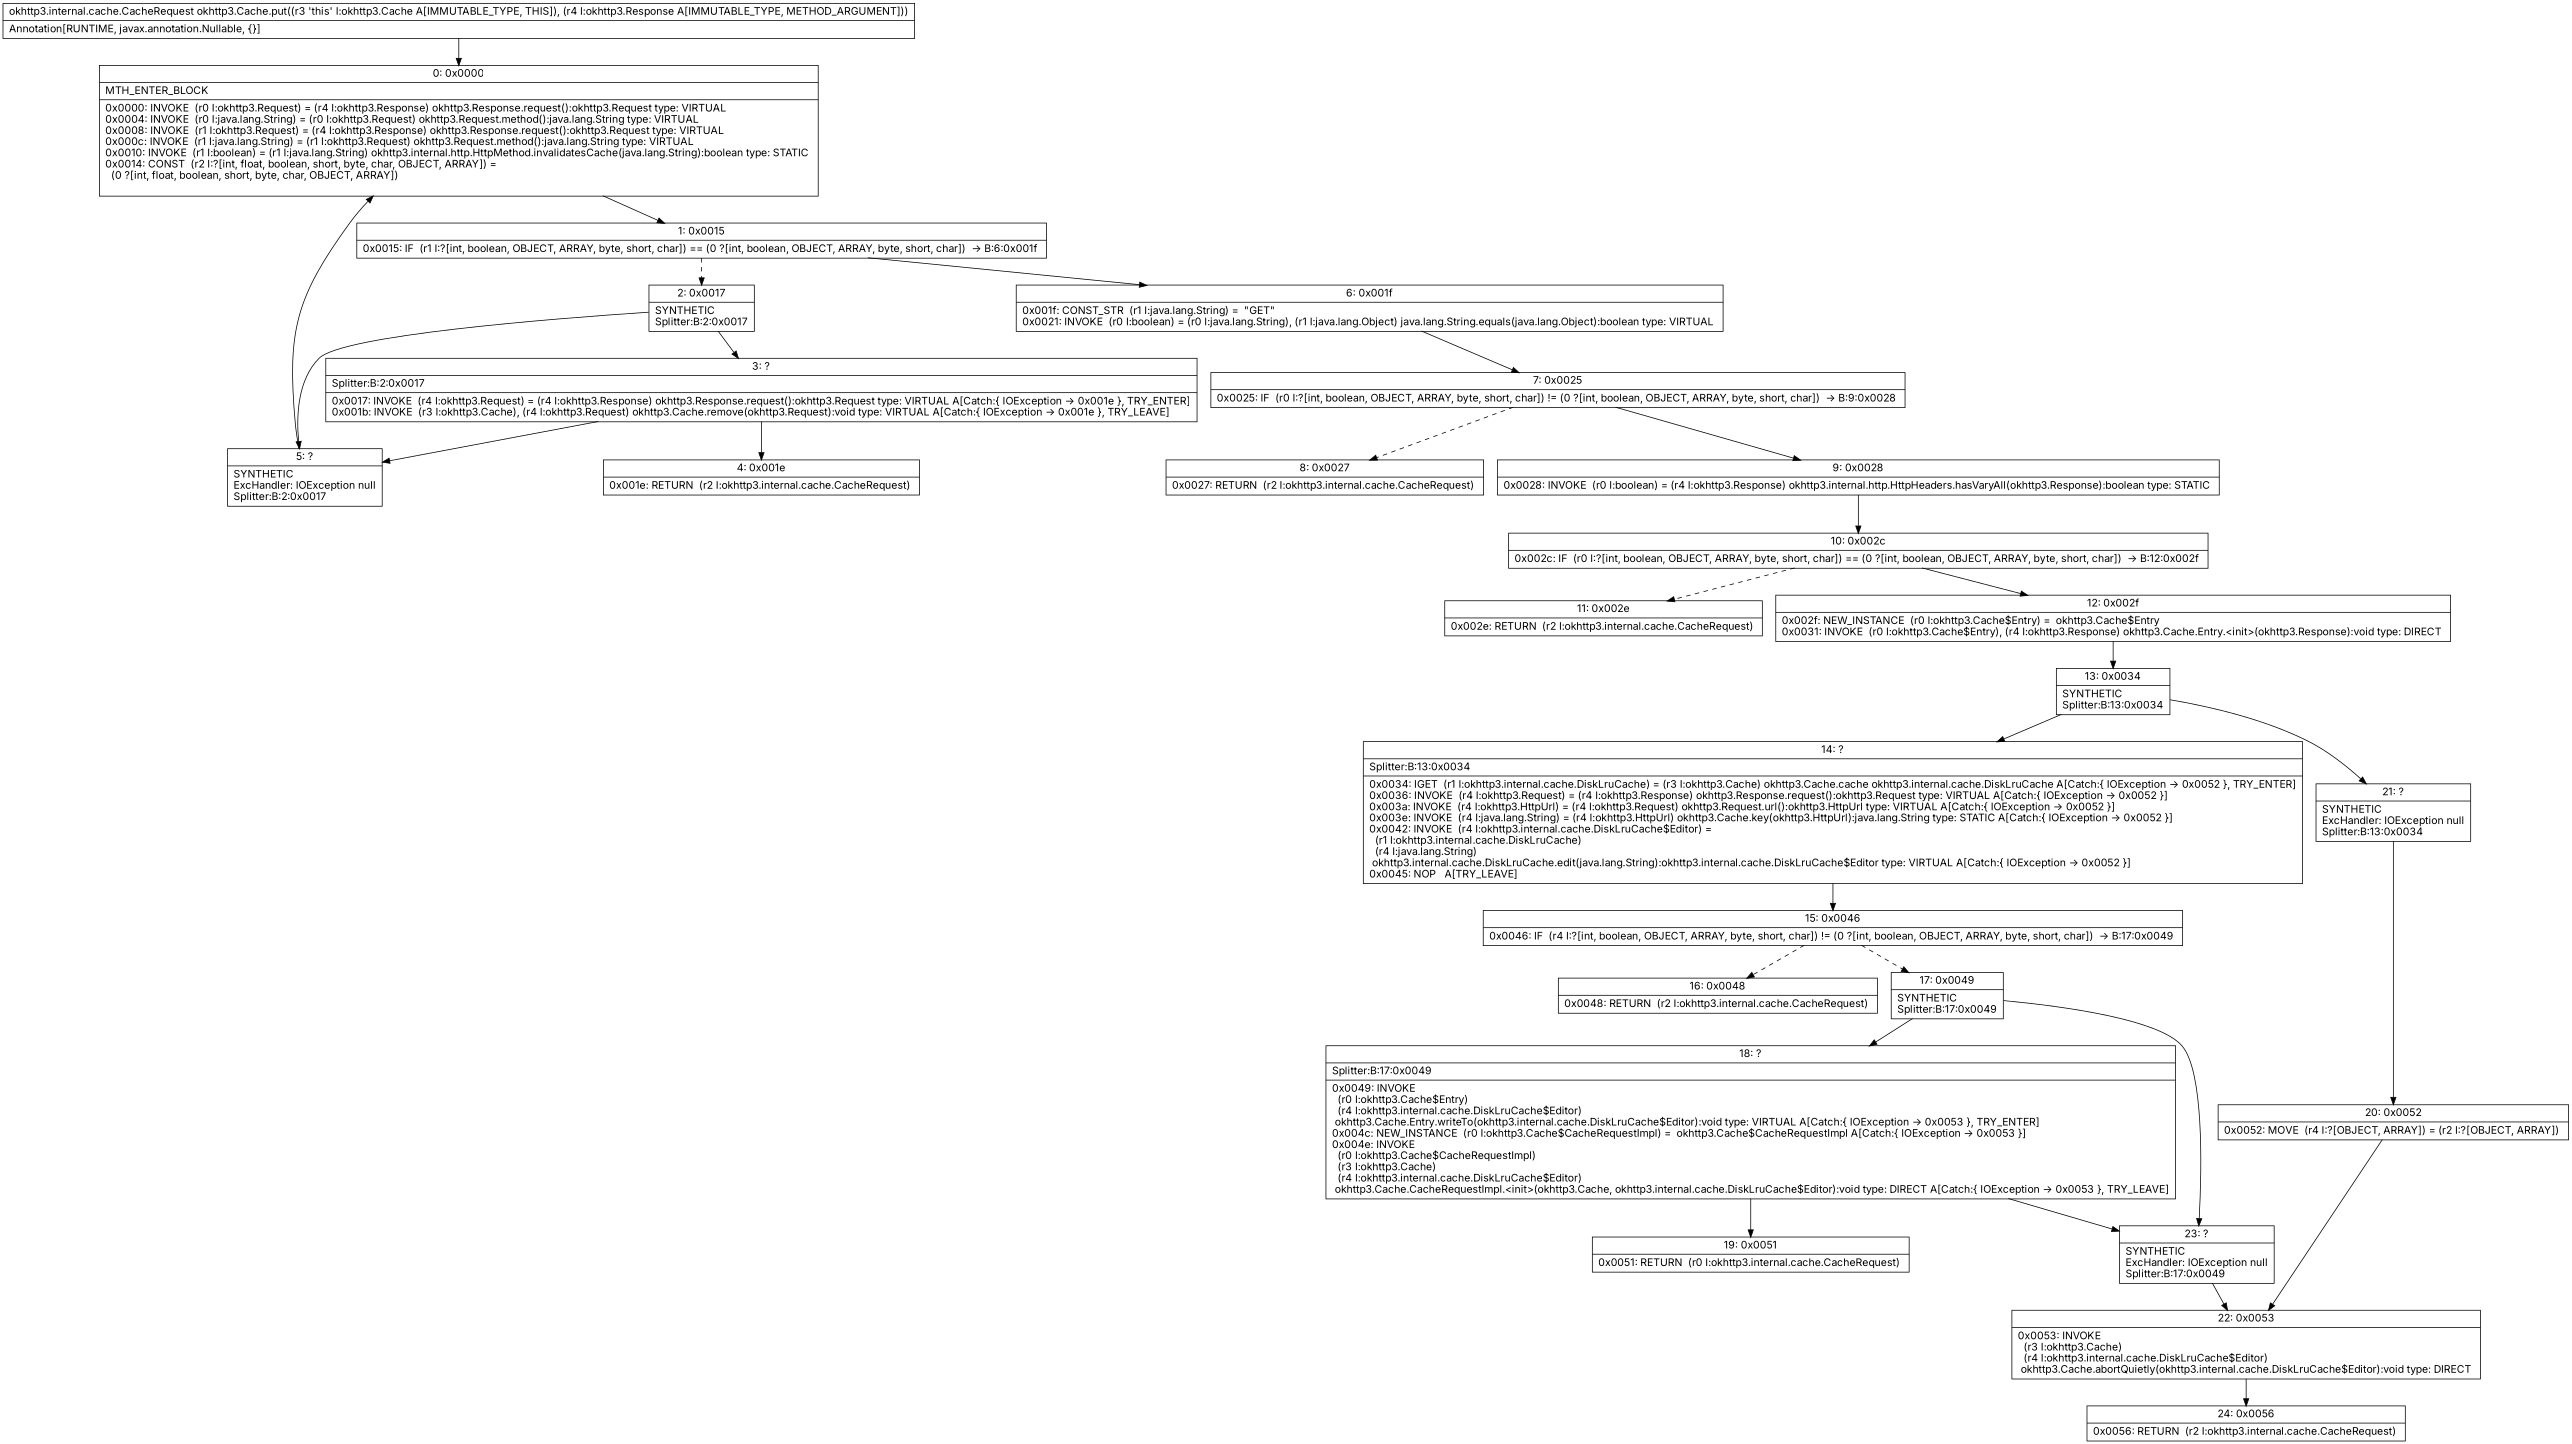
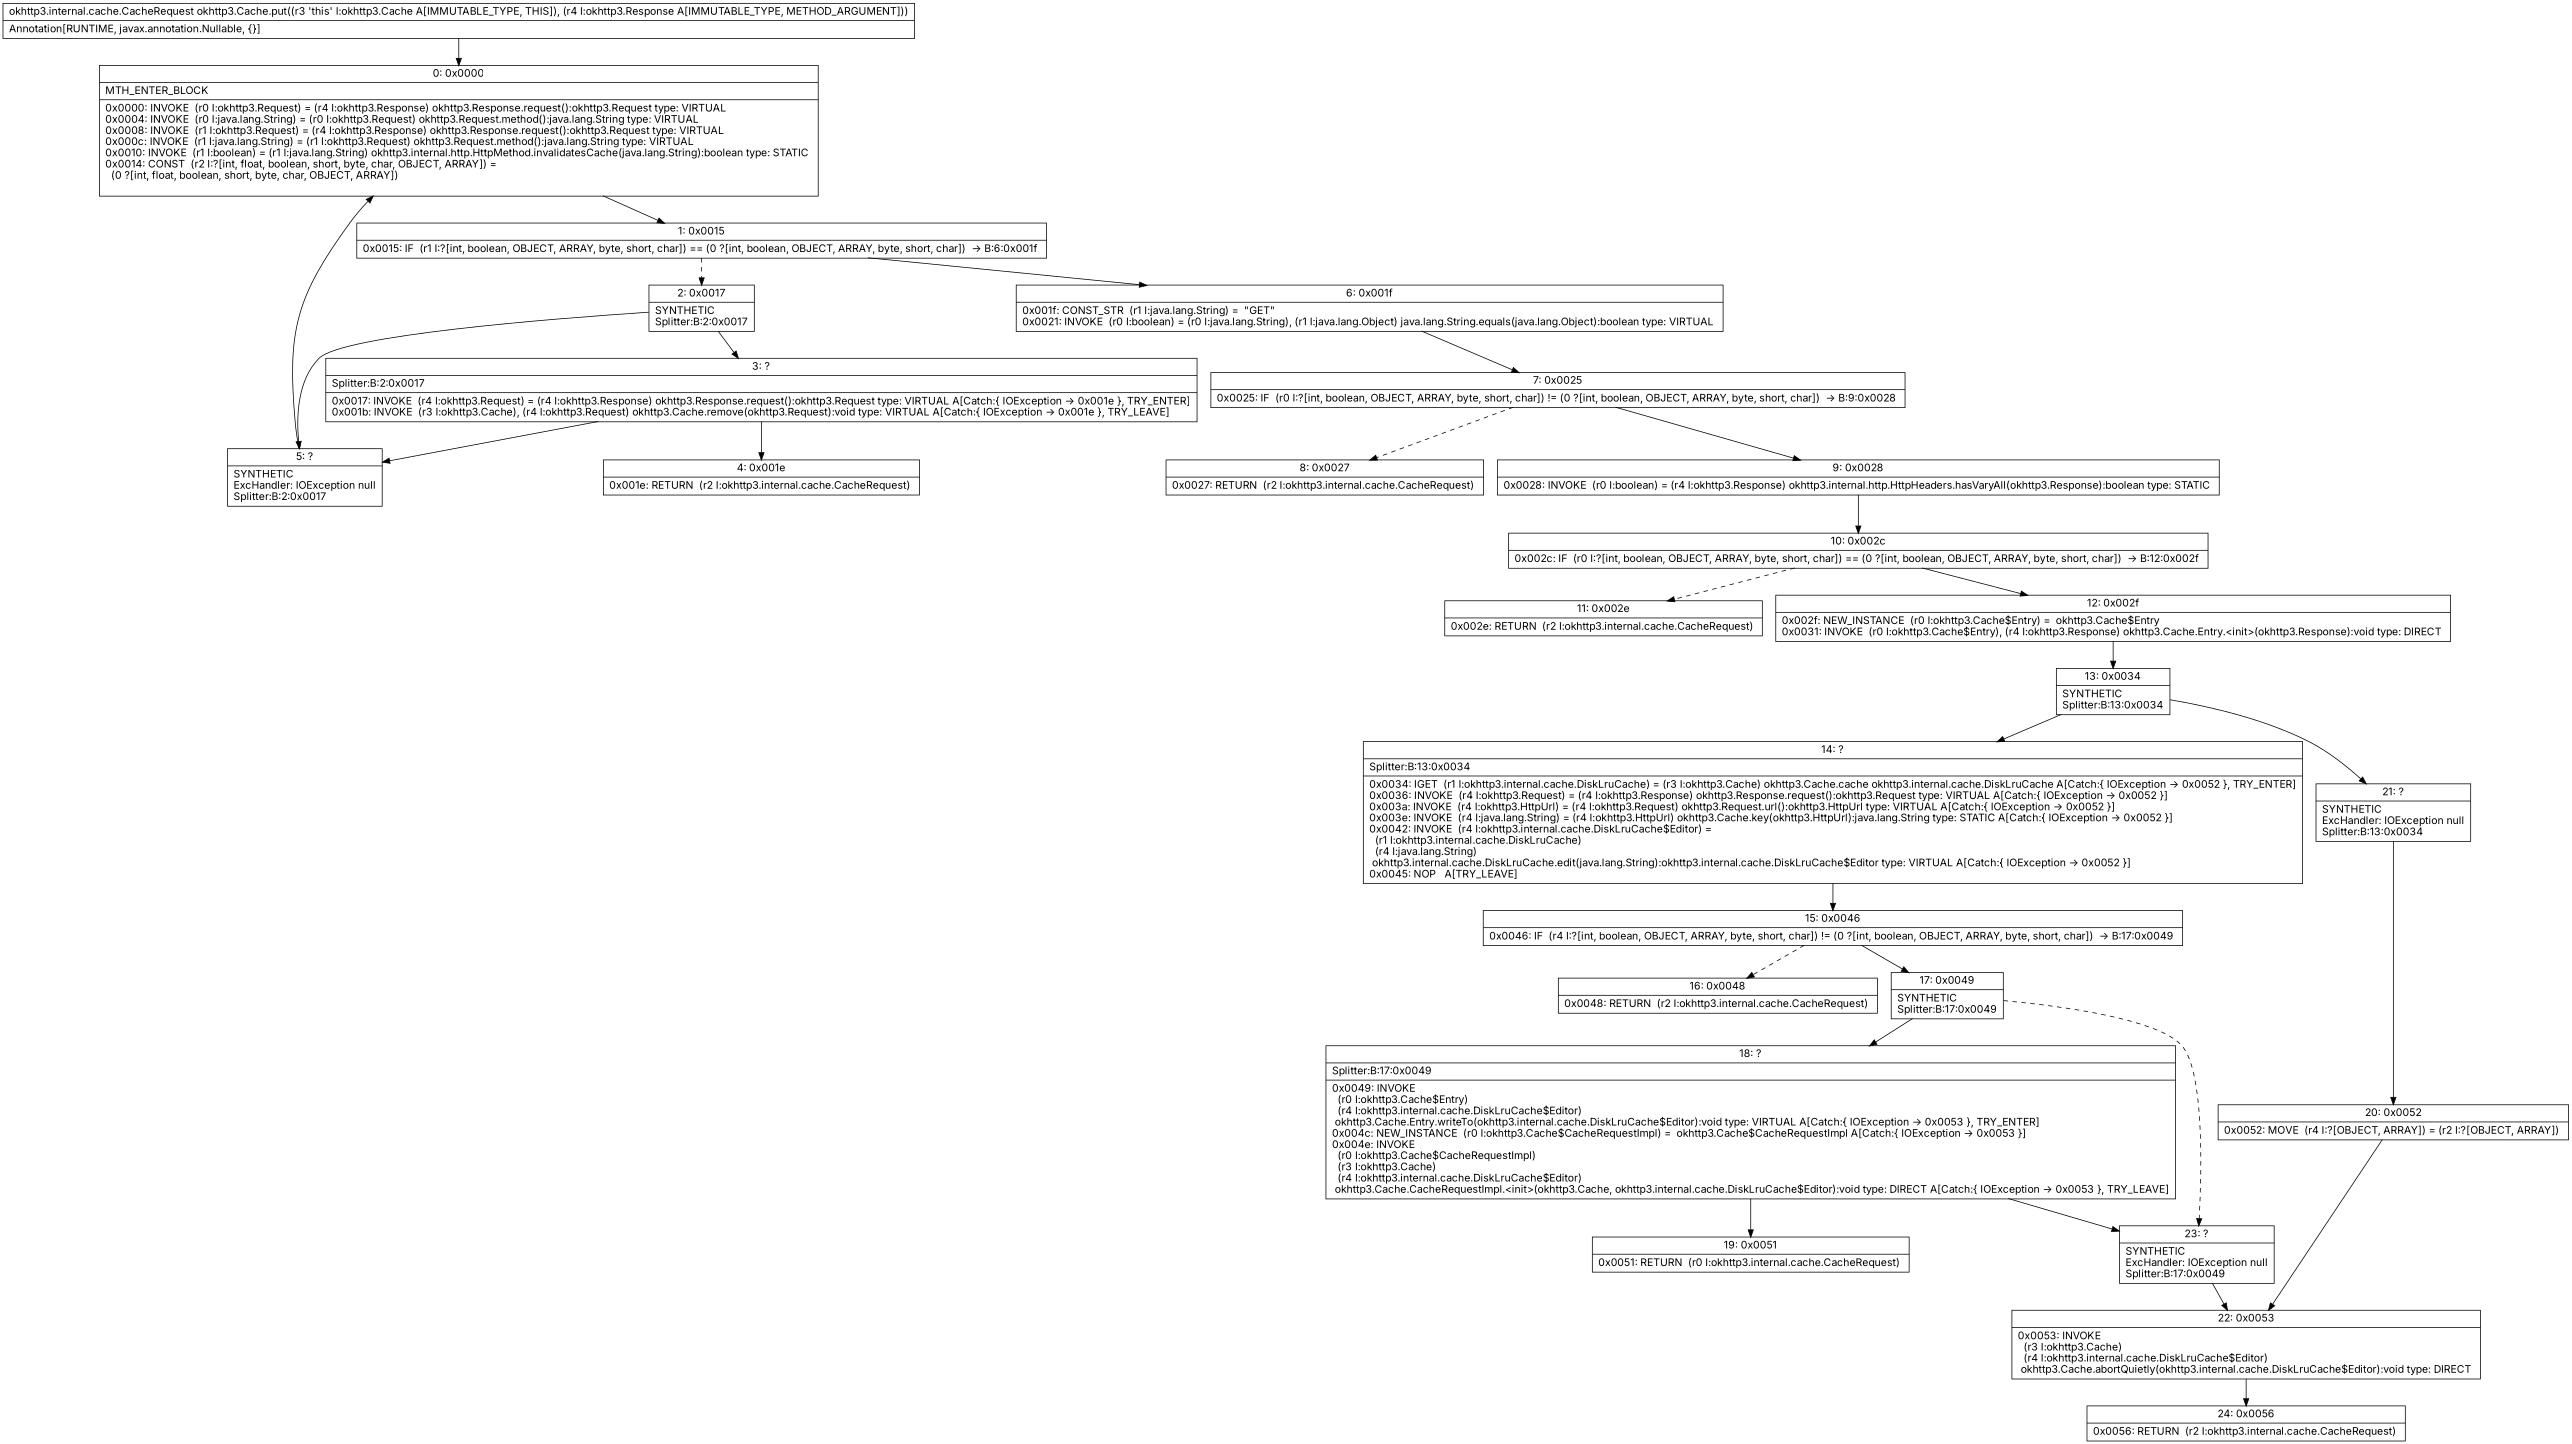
(1882, 957) -> (1882, 957)
(2178, 1042) -> (2178, 1042)
